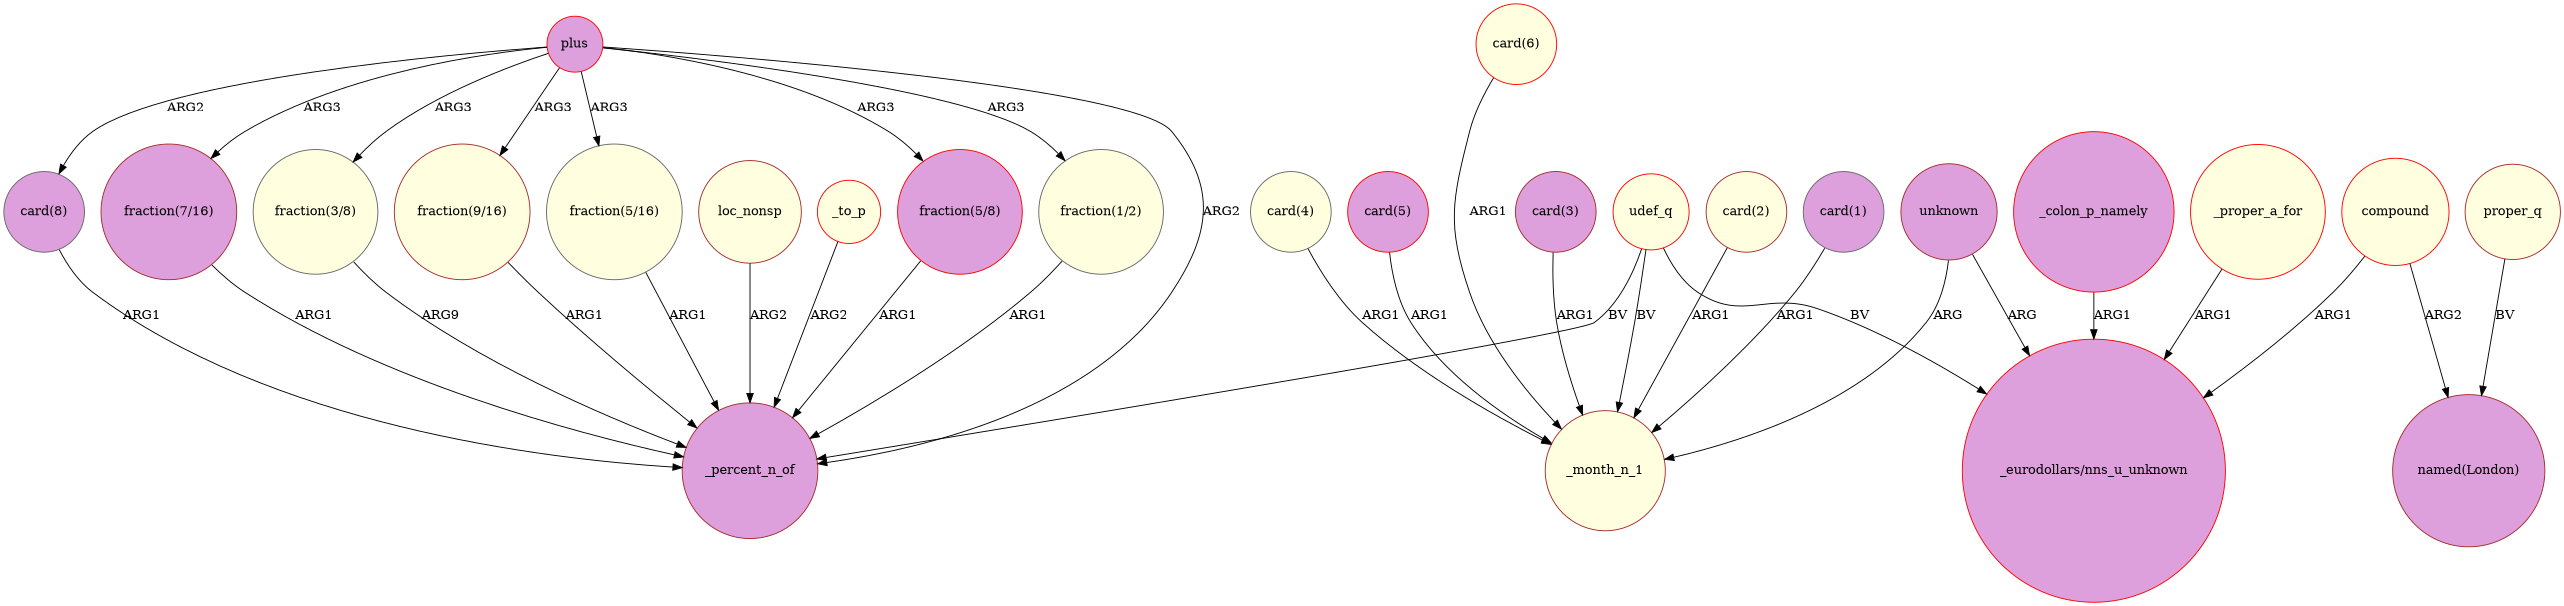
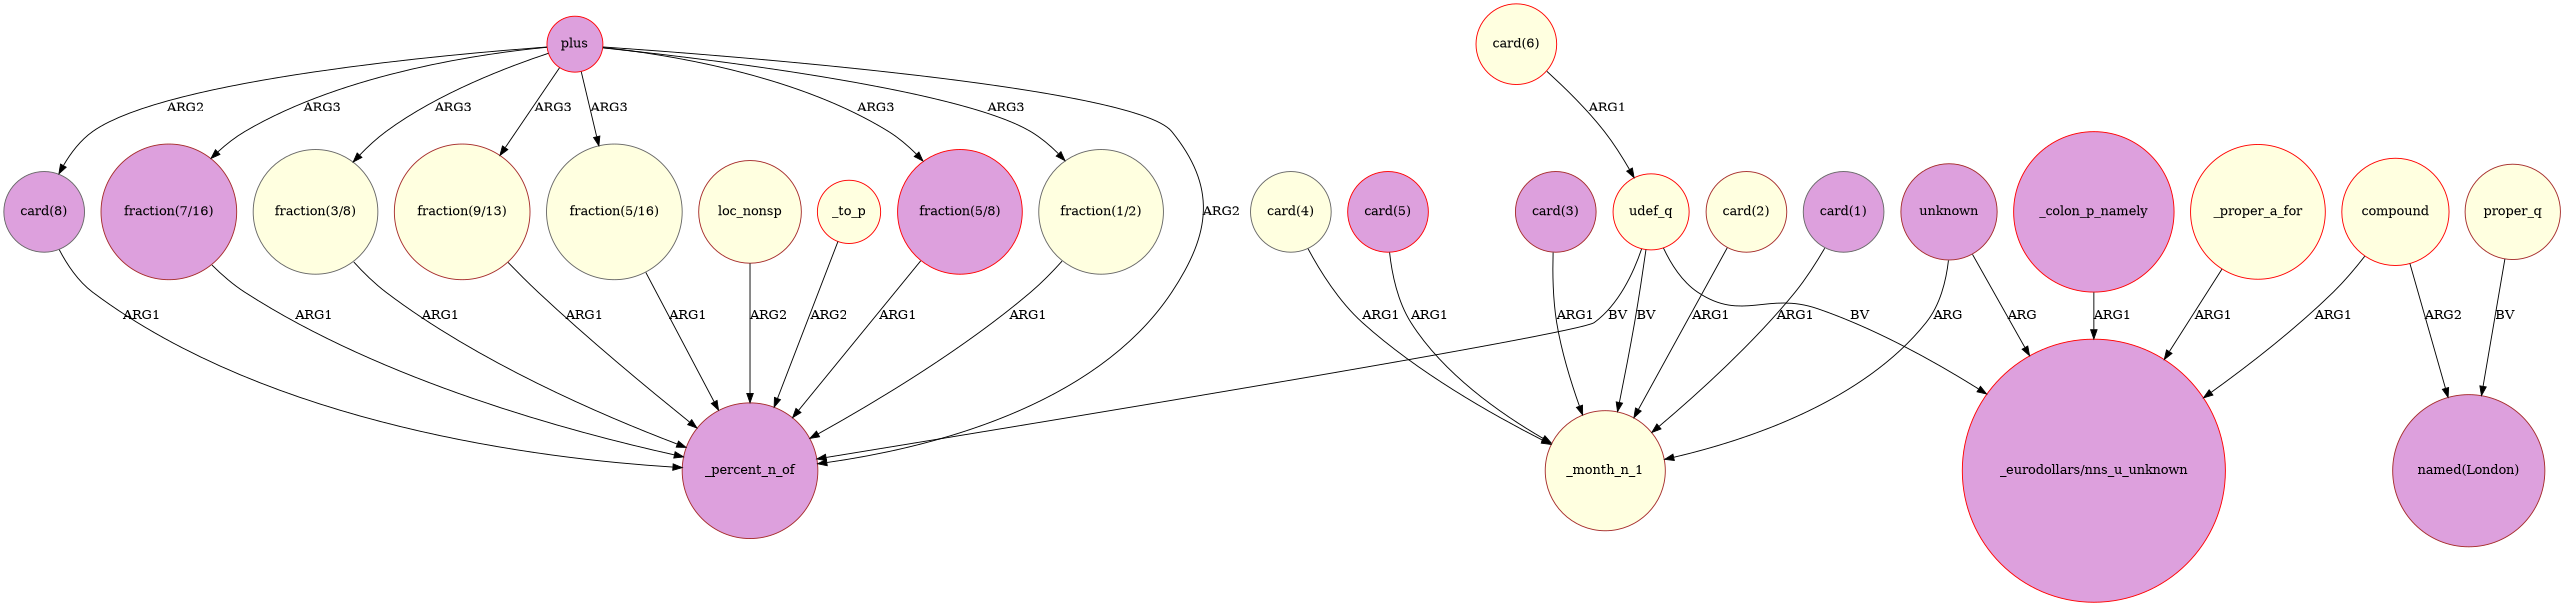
(462, 212) -> (462, 212)
(1460, 260) -> (1592, 117)
(441, 316) -> (441, 316)
